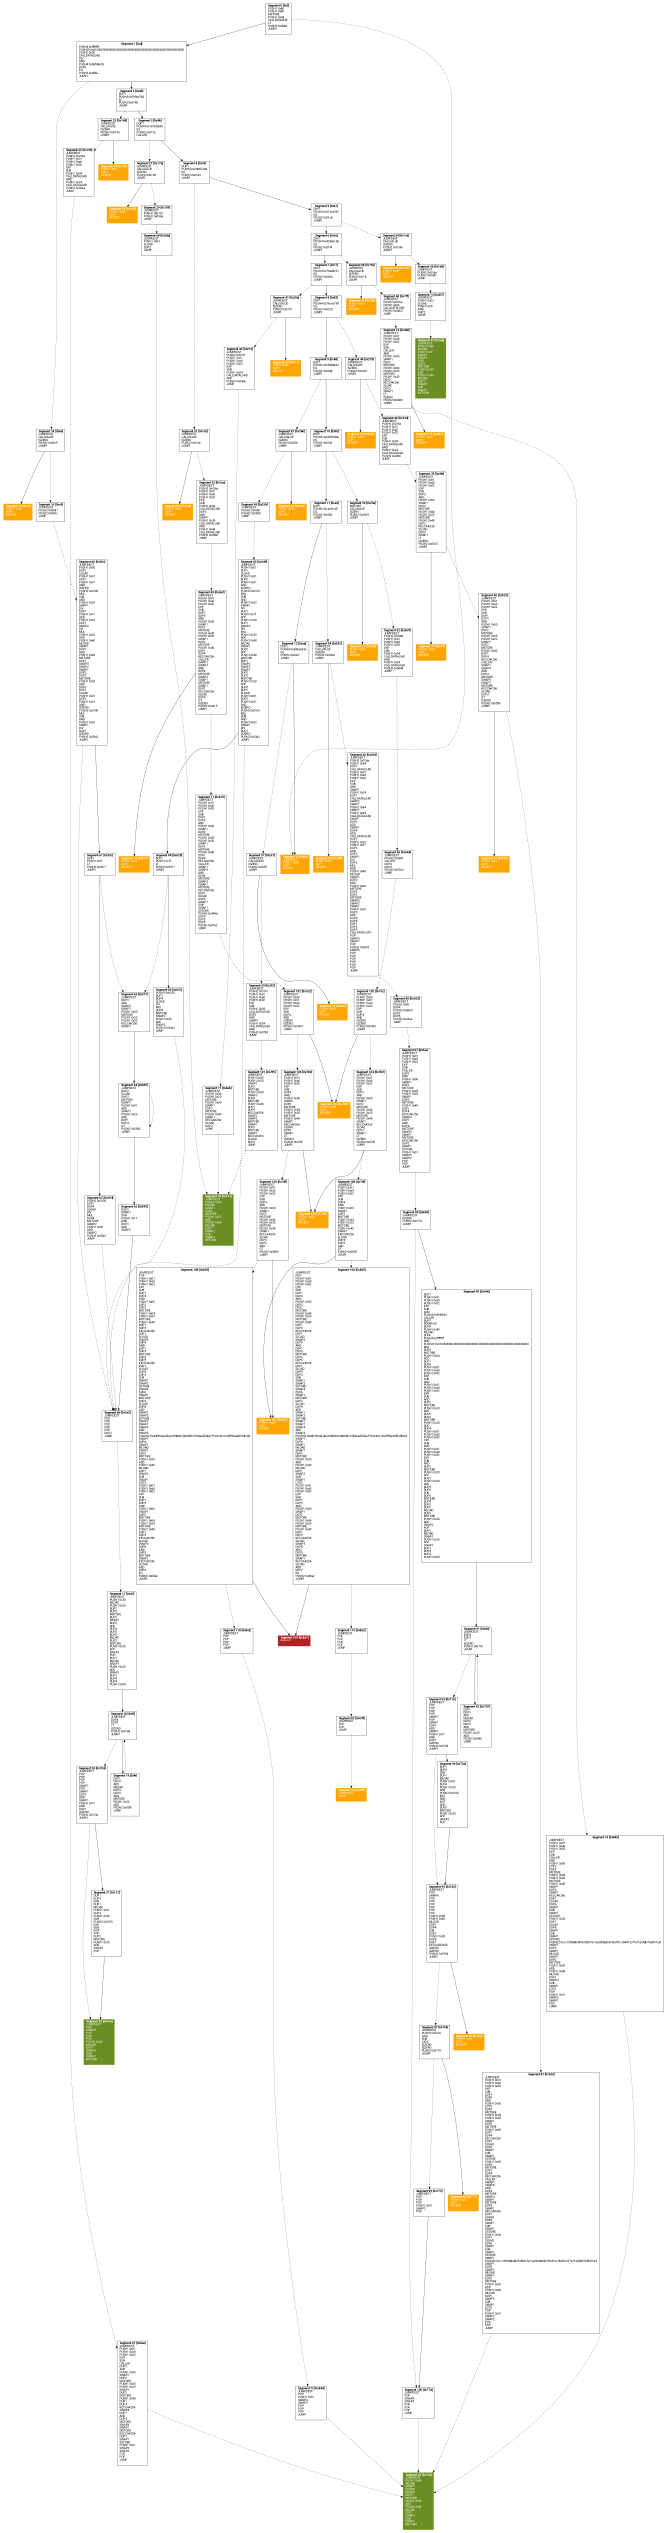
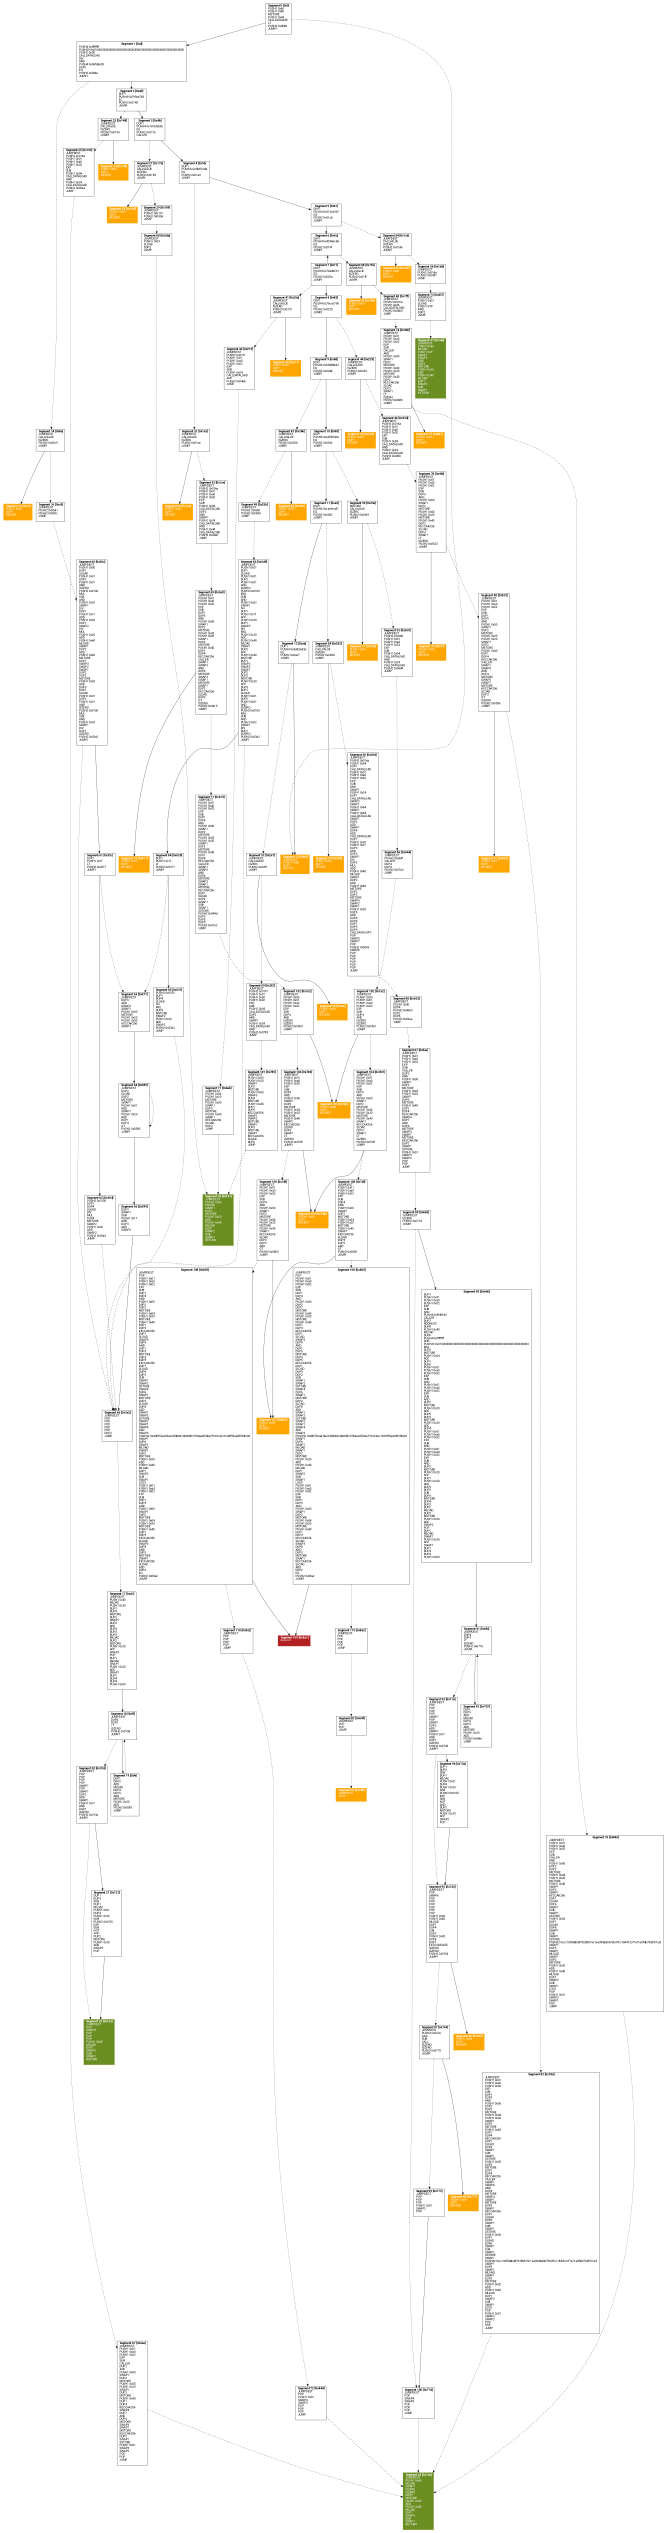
(325, 258) -> (328, 260)
